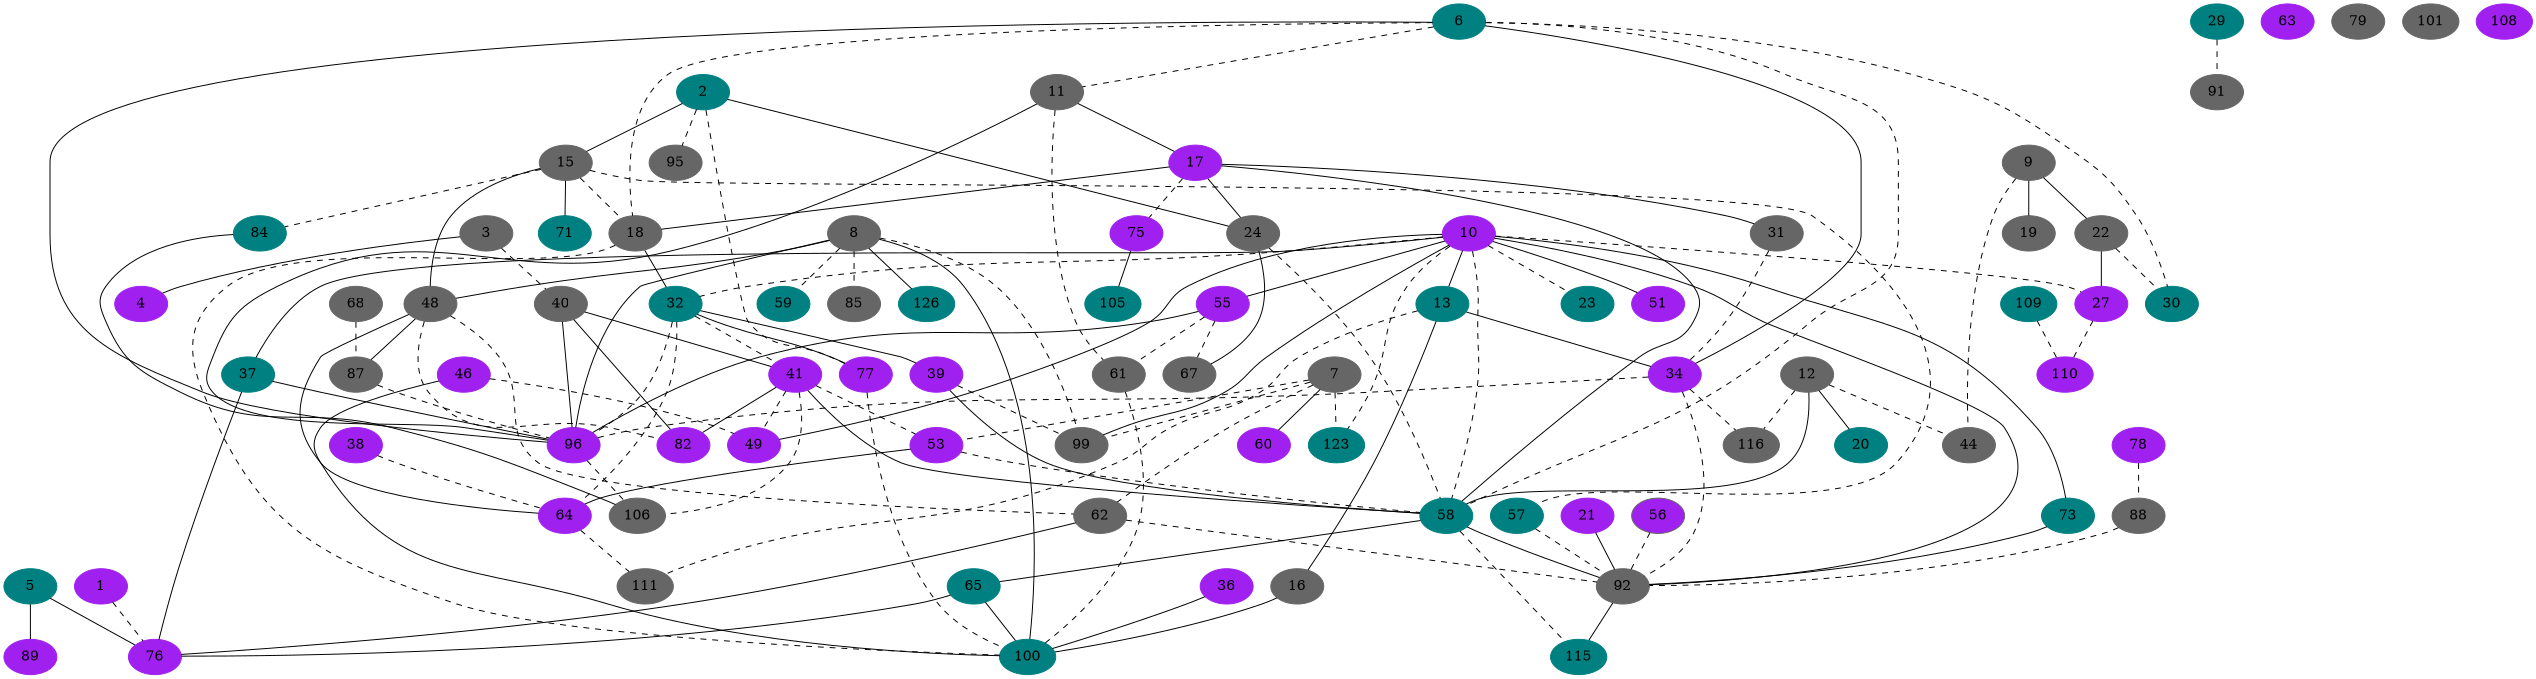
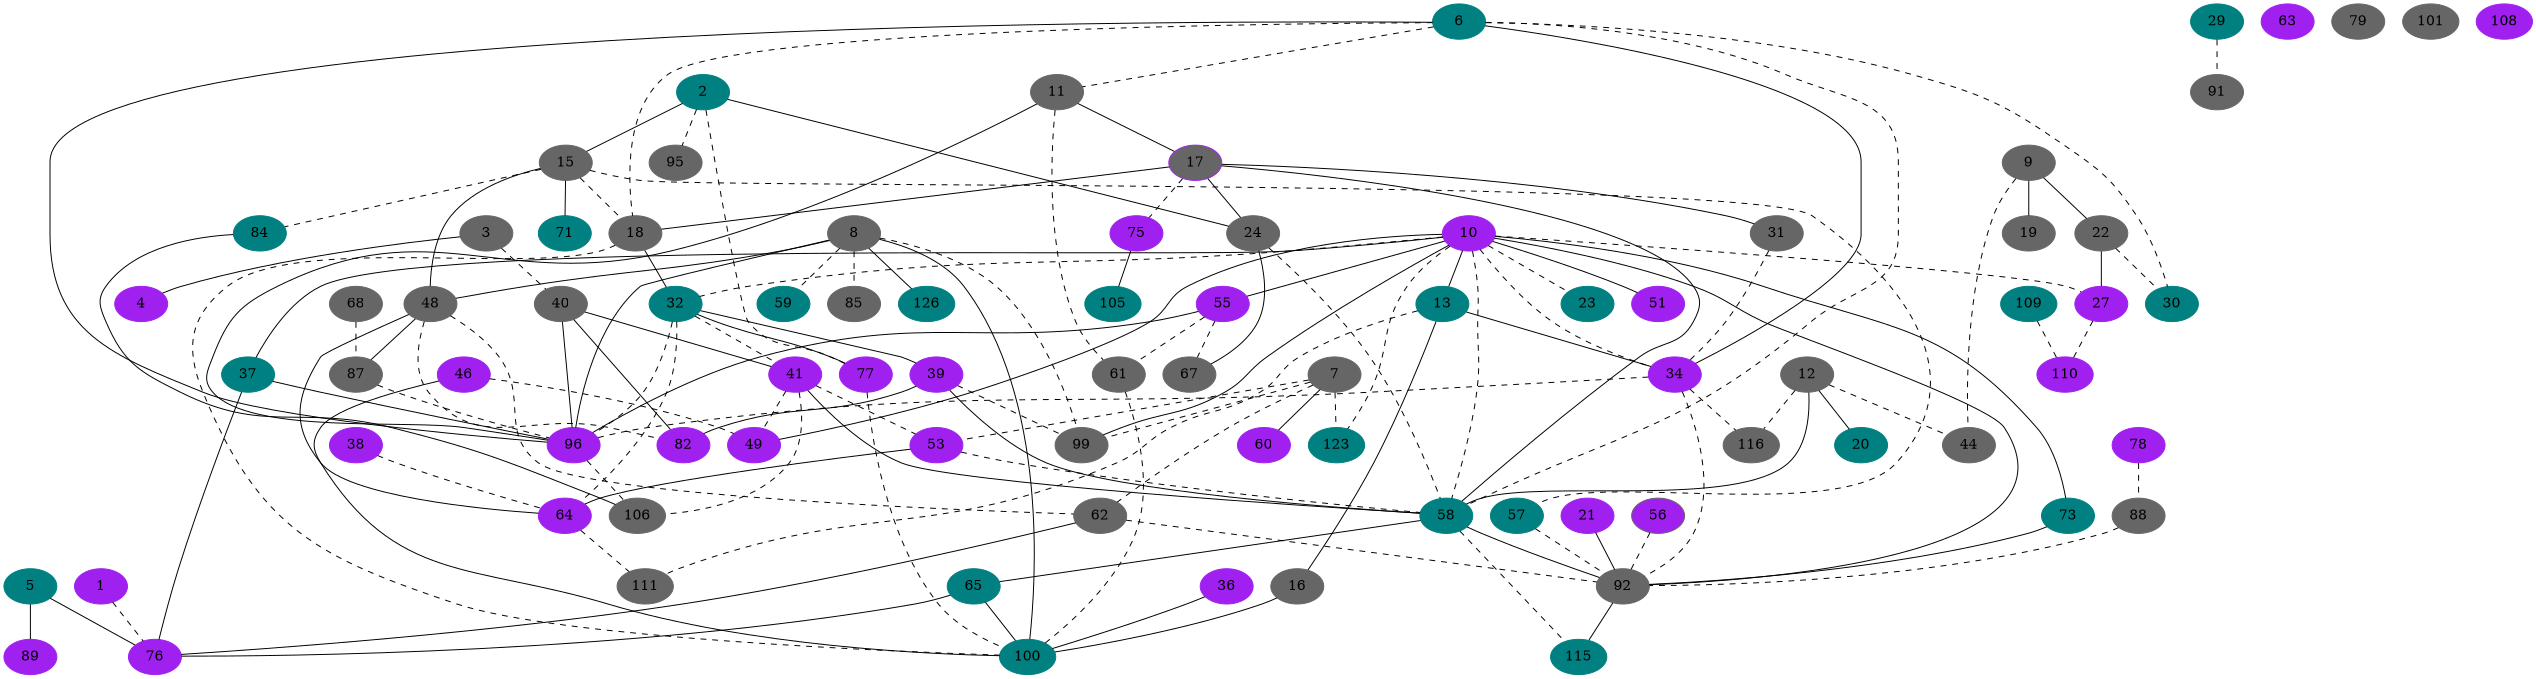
(1195, 163) -> (1195, 163)
none -> (1555, 323)
(739, 410) -> (810, 410)
